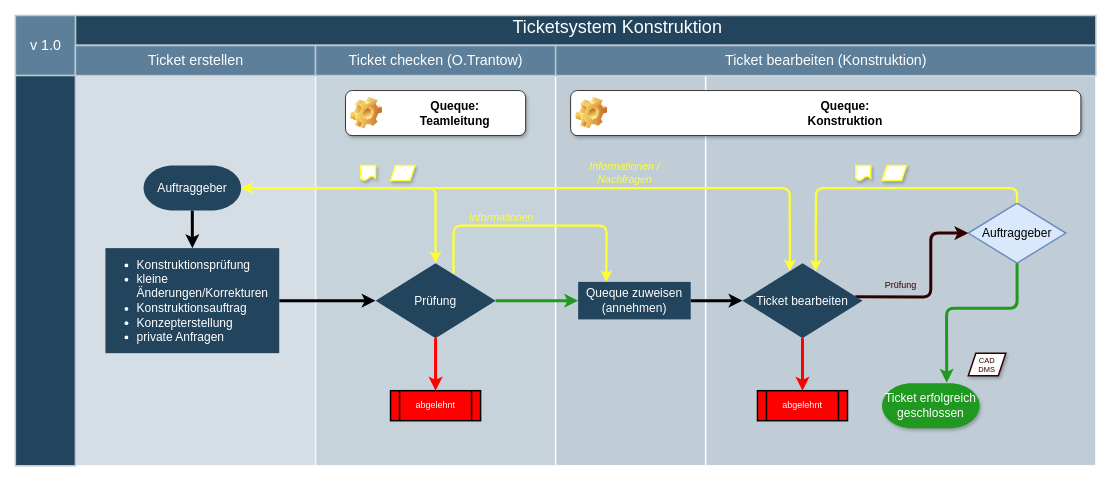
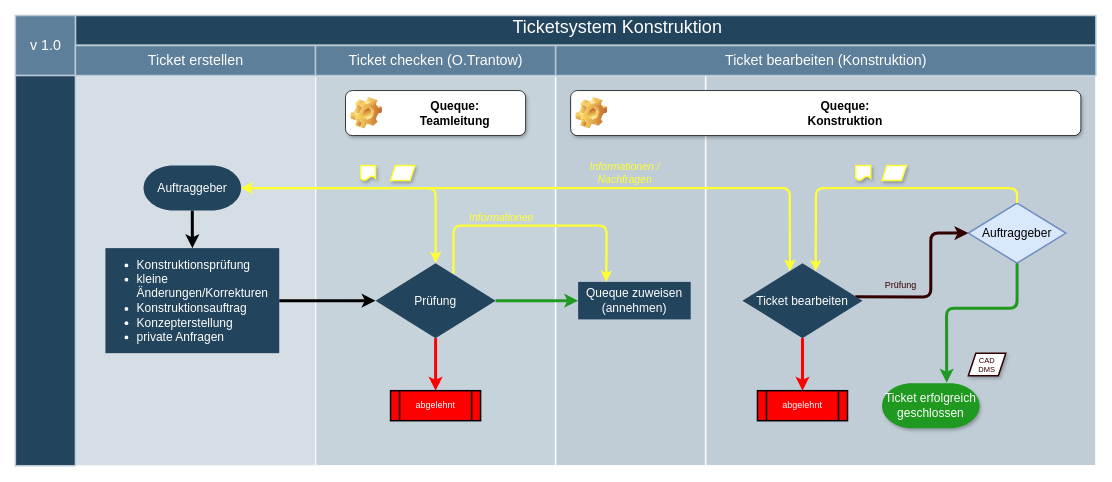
(712, 300) -> none
